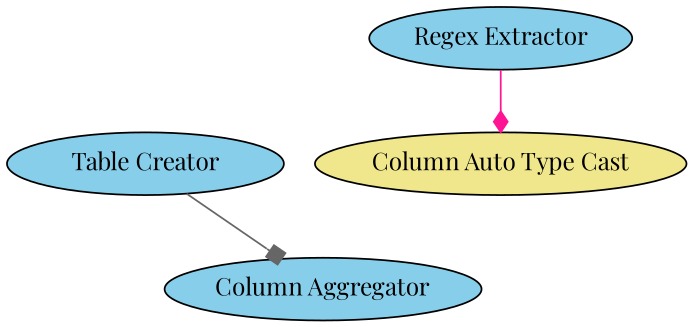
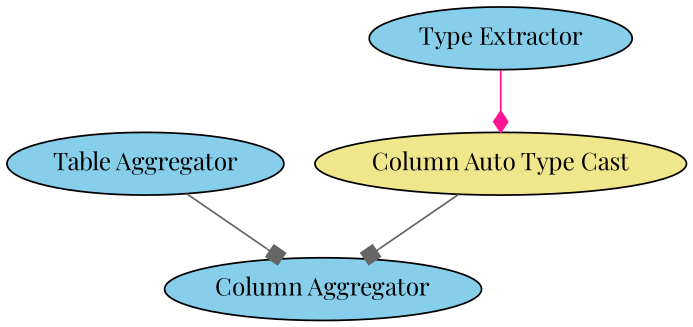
(501, 38) -> (501, 38)
(145, 164) -> (145, 164)
none -> (419, 222)
